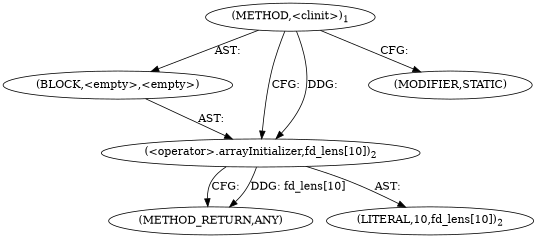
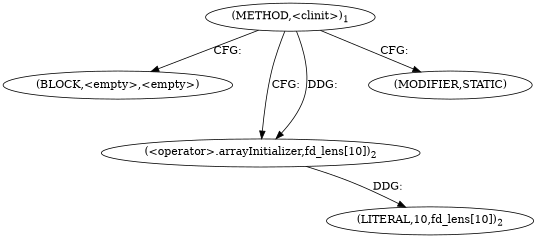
(229, 51) -> (229, 51)
(185, 117) -> none
(389, 187) -> (389, 187)
(211, 221) -> none
